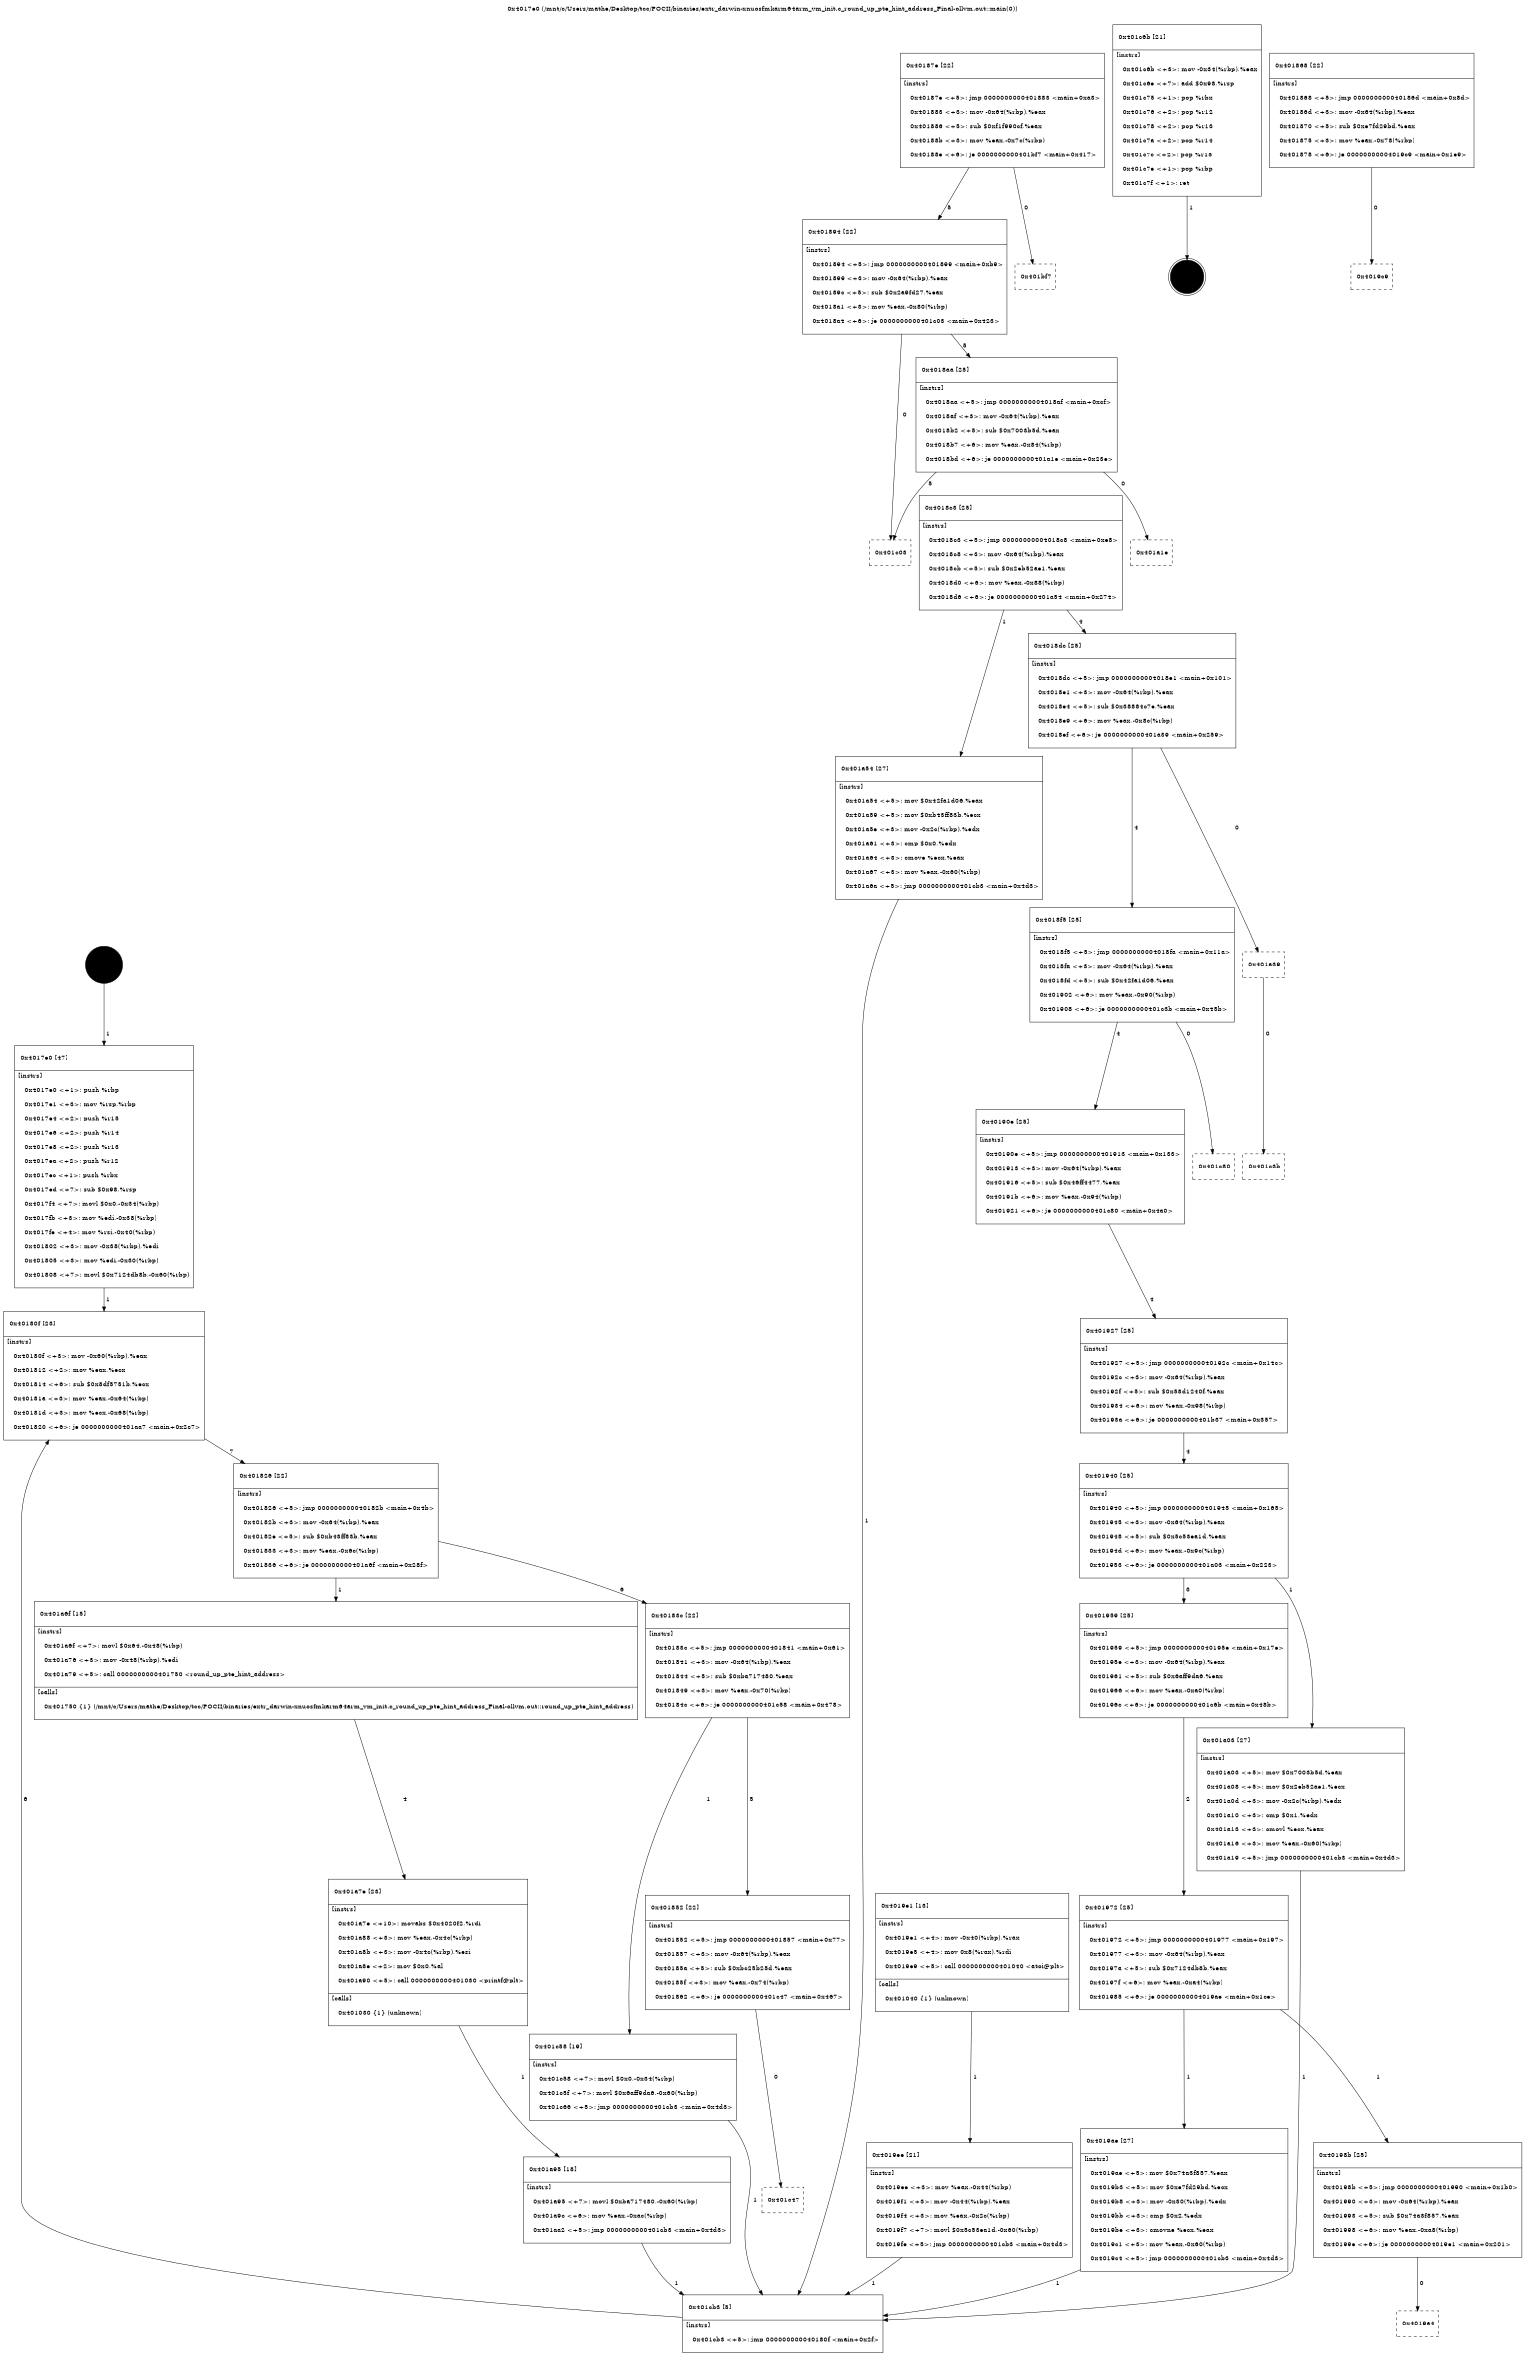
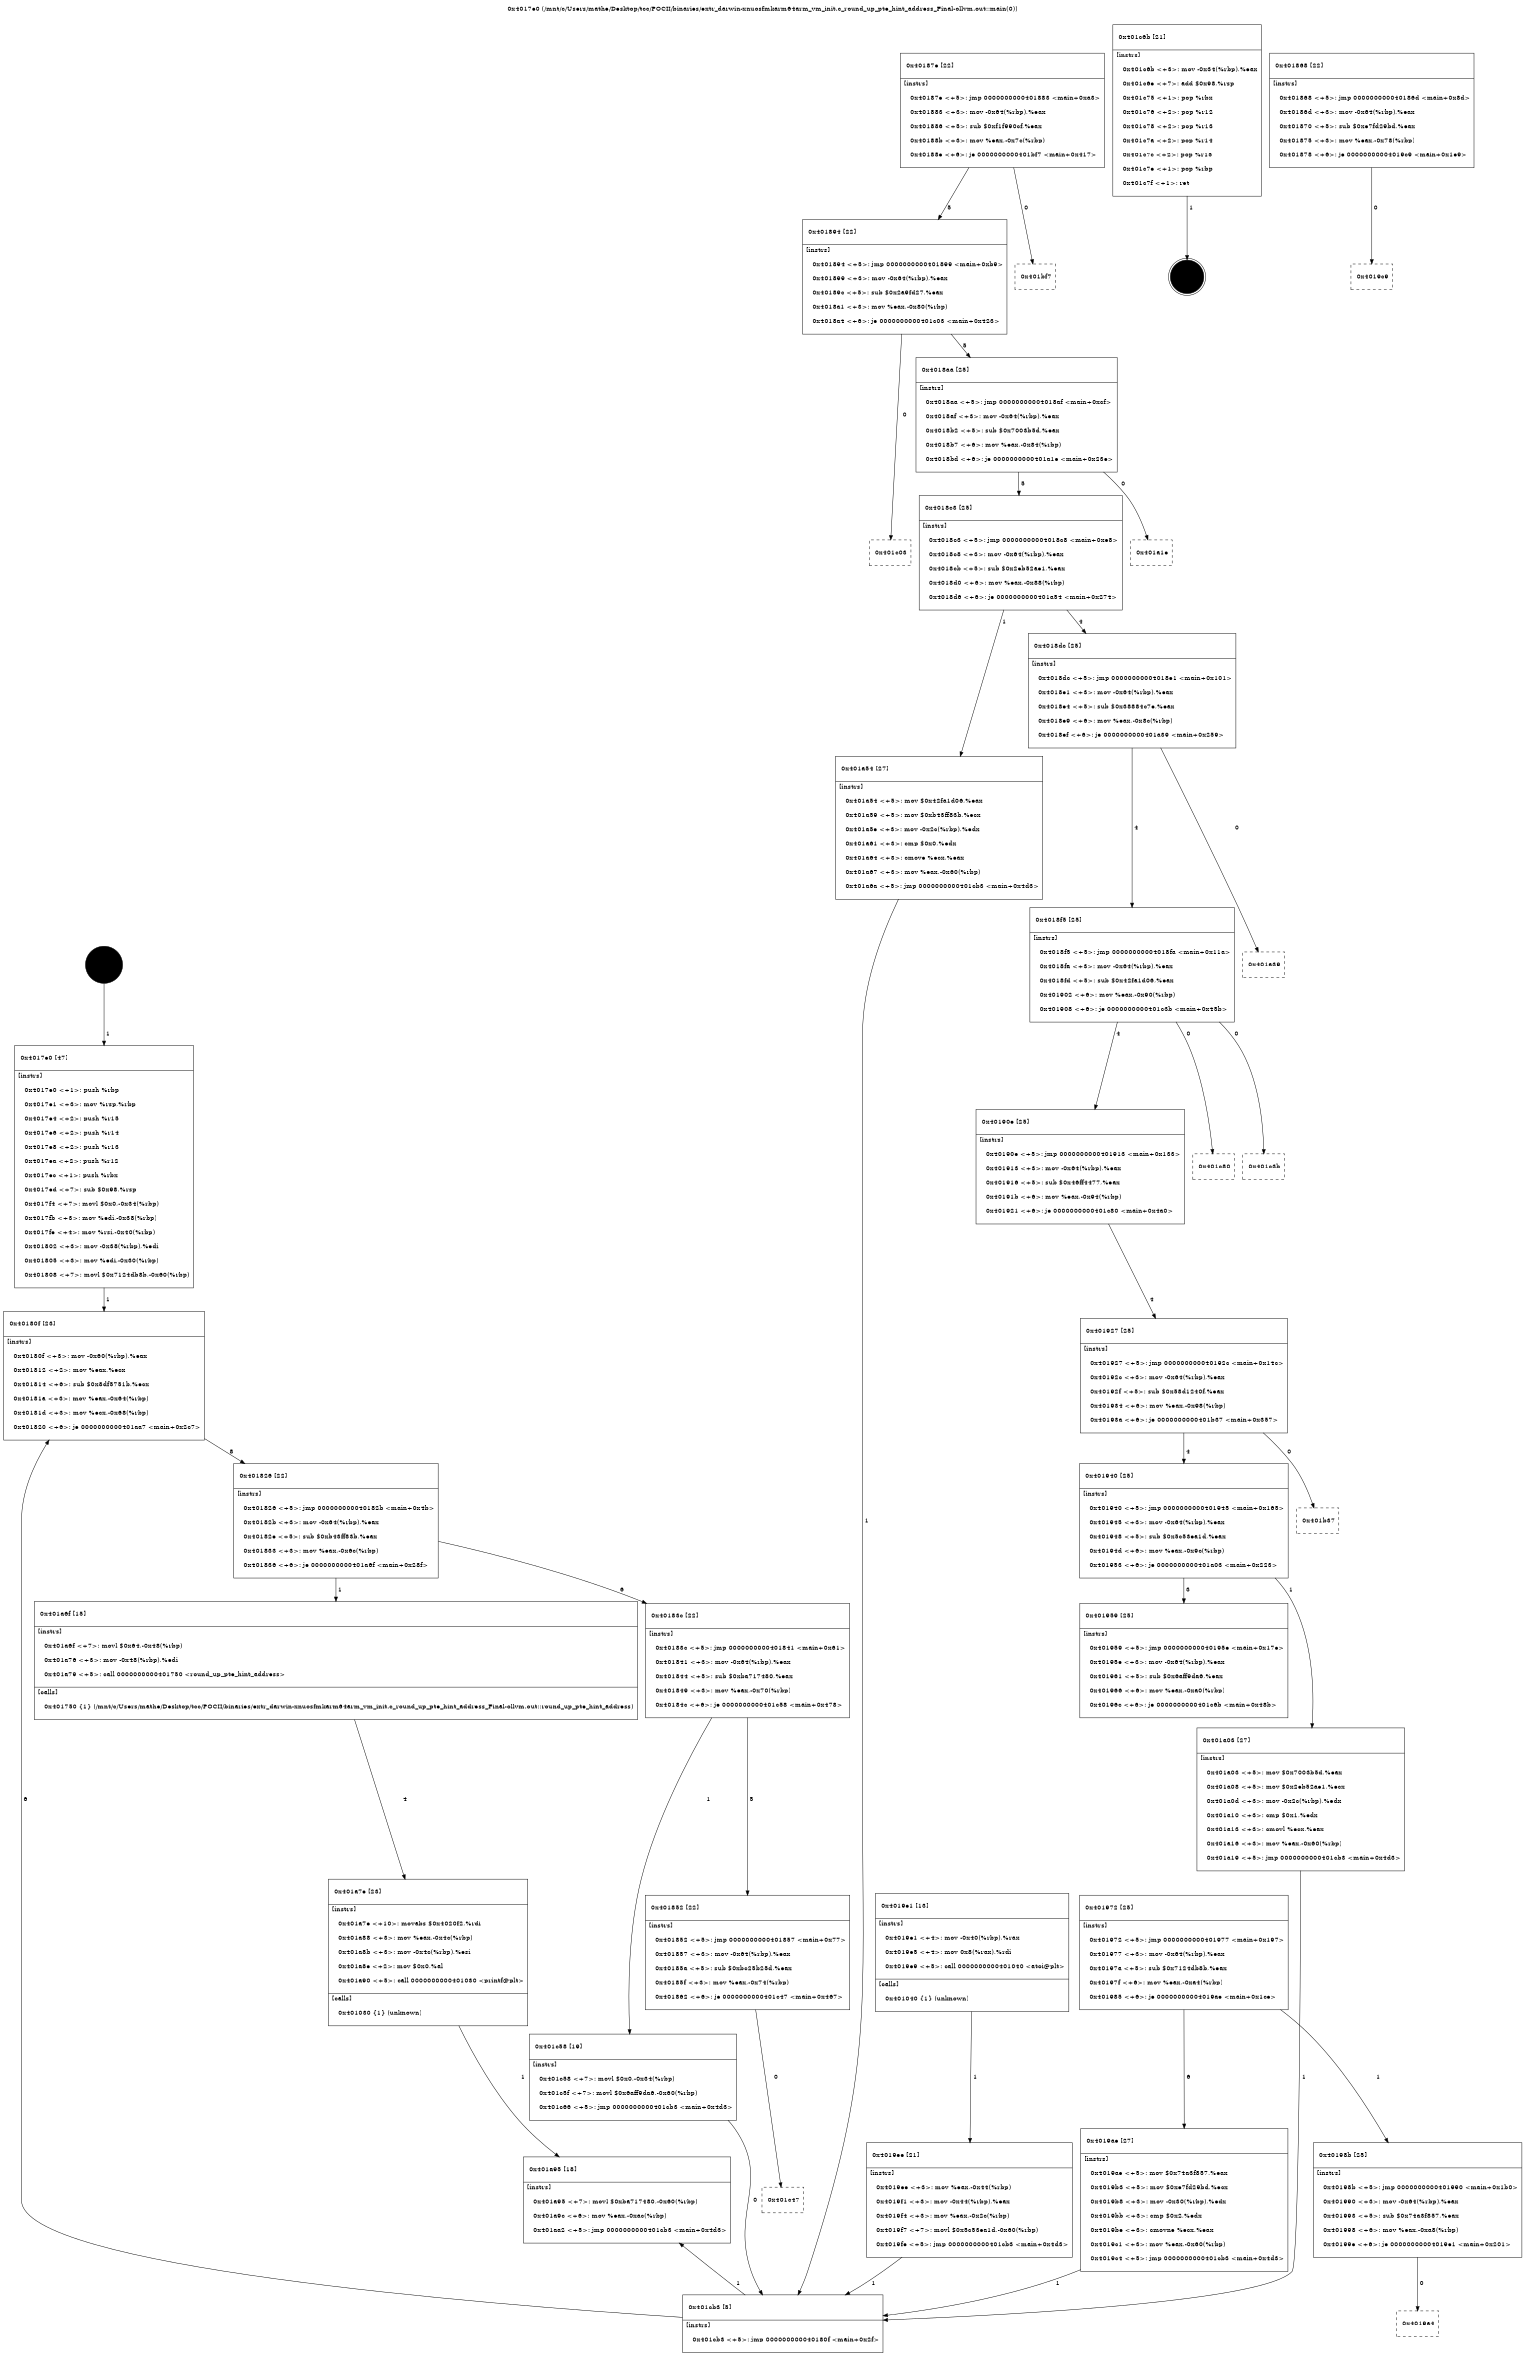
(911, 501) -> (1019, 482)
(1264, 1063) -> (1254, 1081)
(231, 1452) -> (231, 1452)
none -> (1318, 1521)
(1184, 1804) -> none
(1188, 2077) -> (1188, 2077)
(754, 2200) -> (754, 2200)
(658, 2270) -> (714, 2271)
